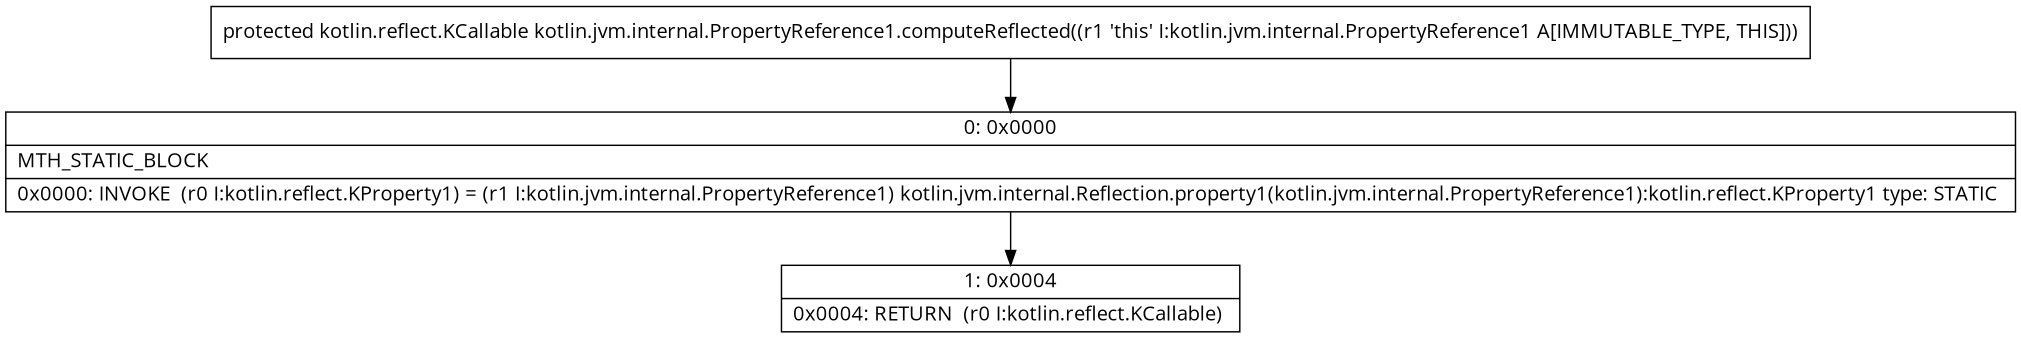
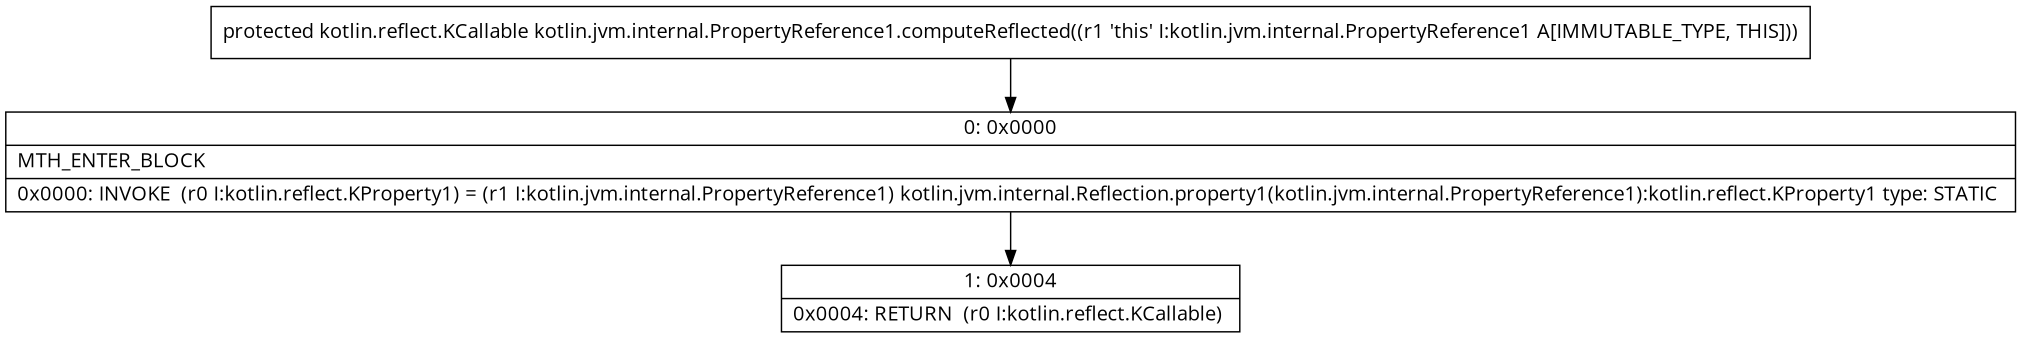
(113, 161) -> (111, 161)
